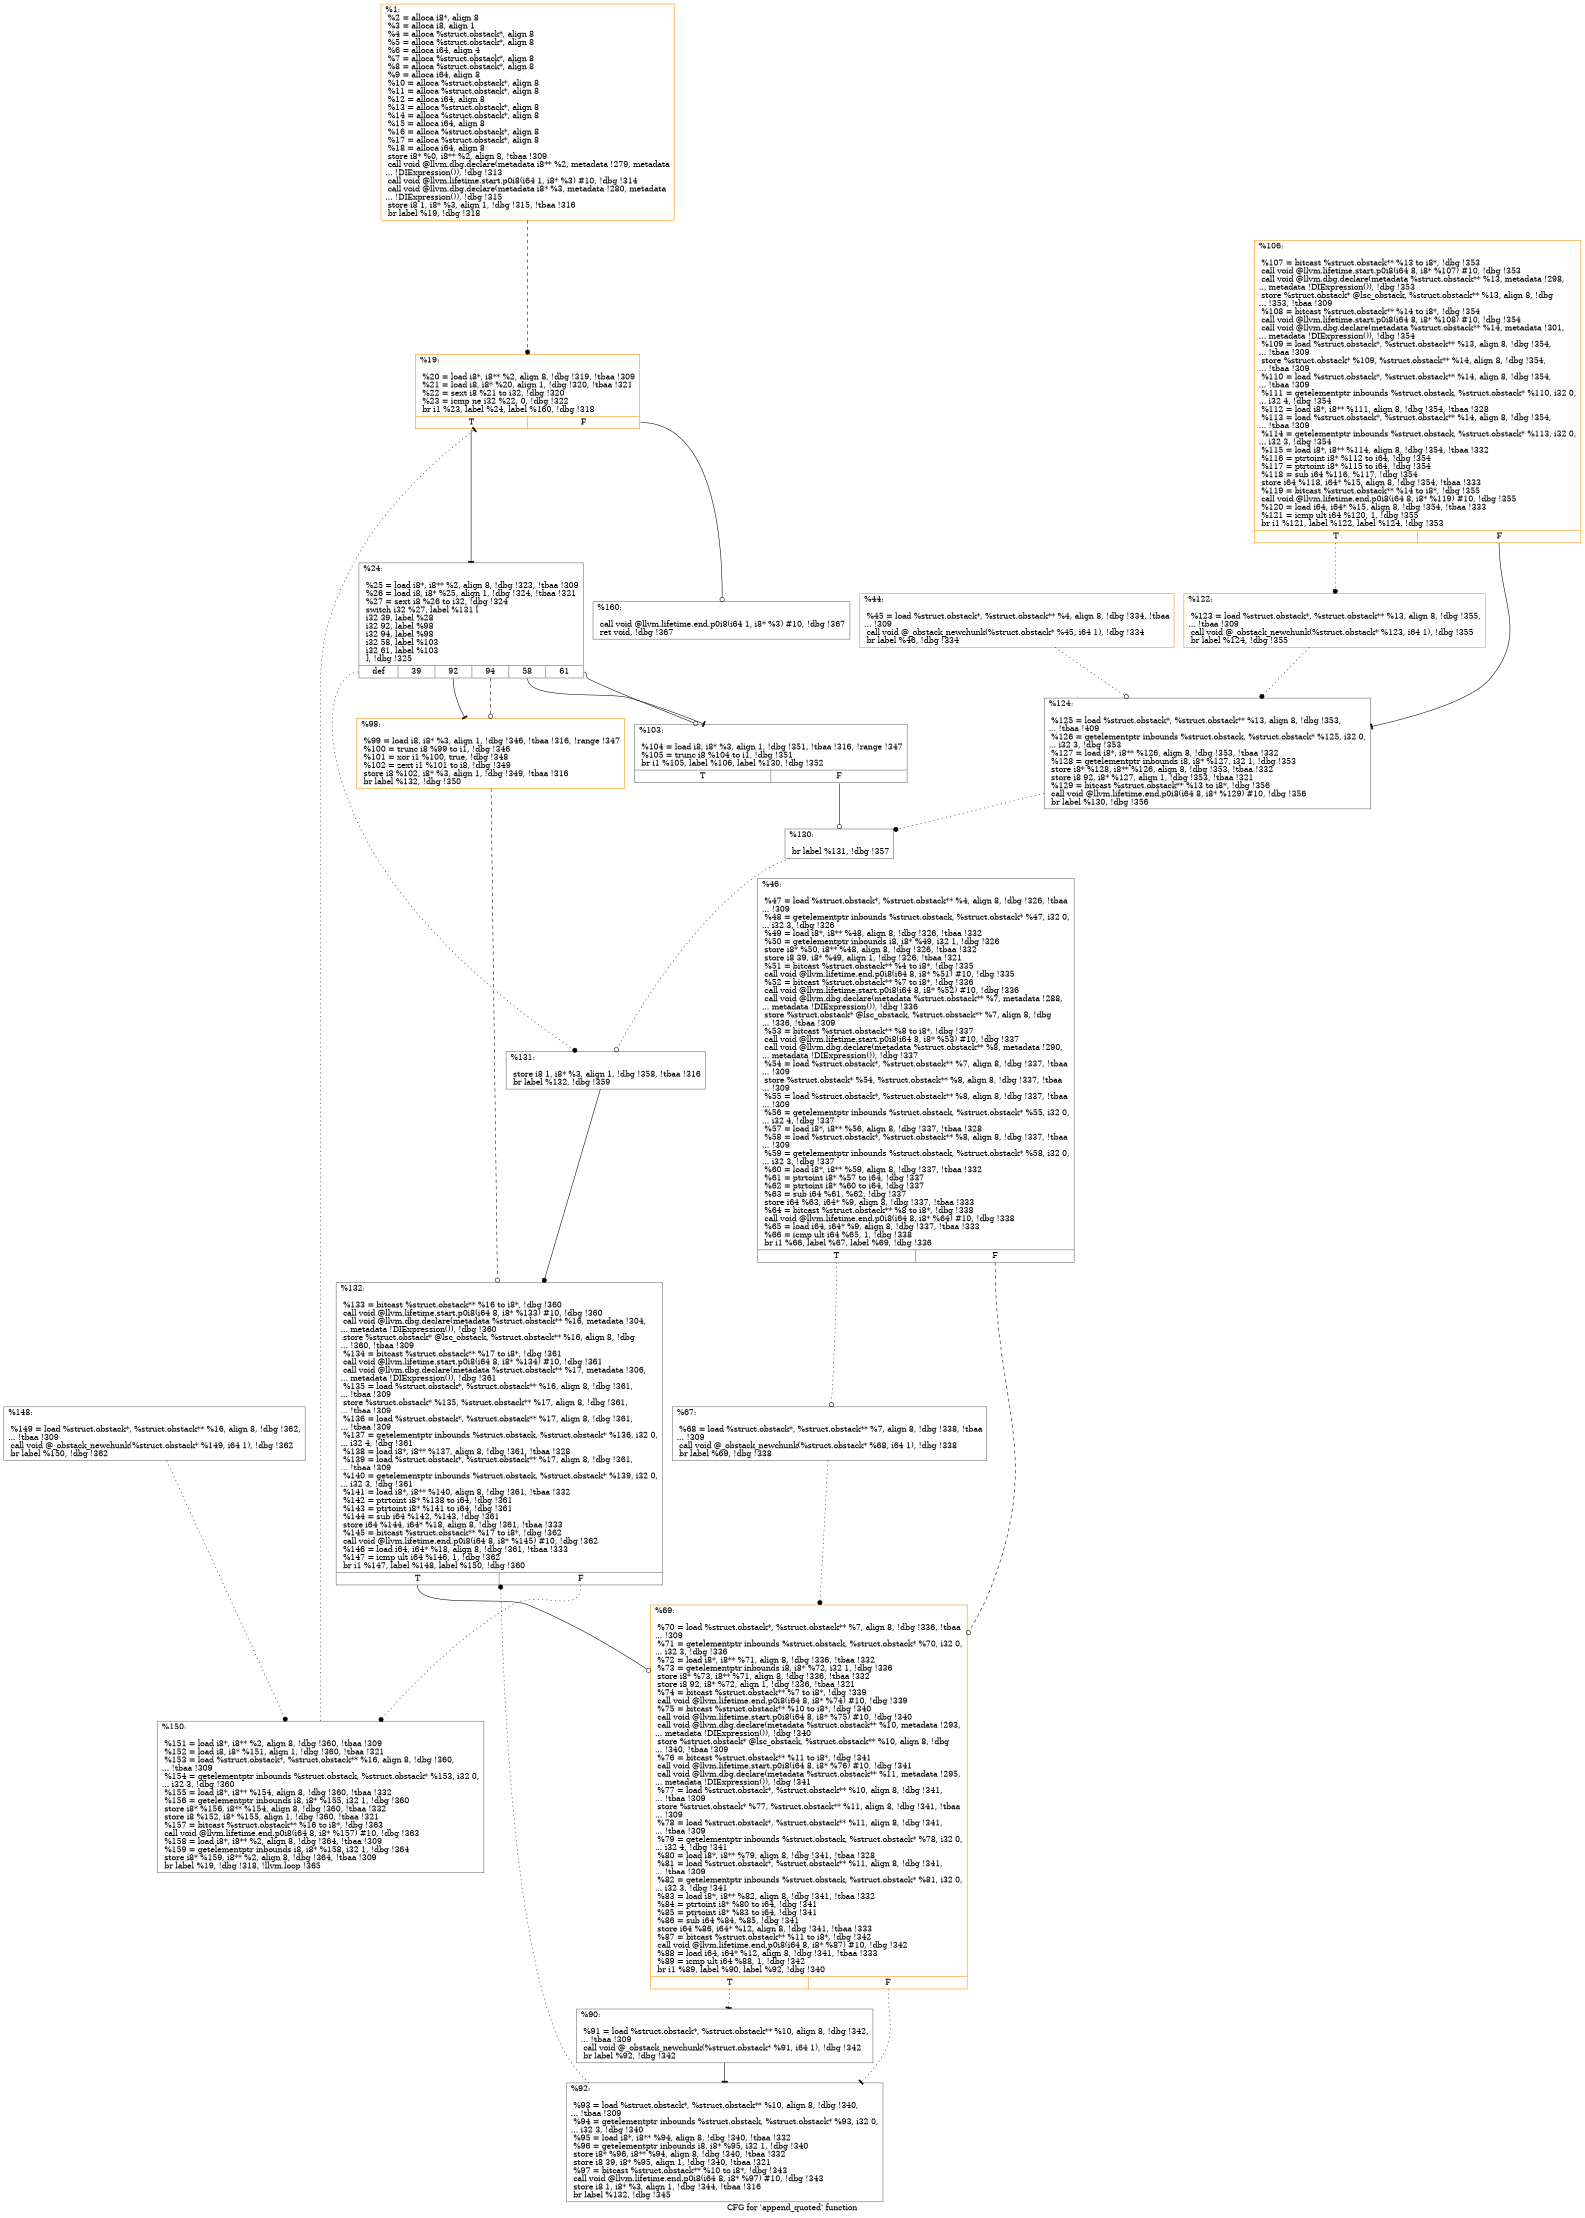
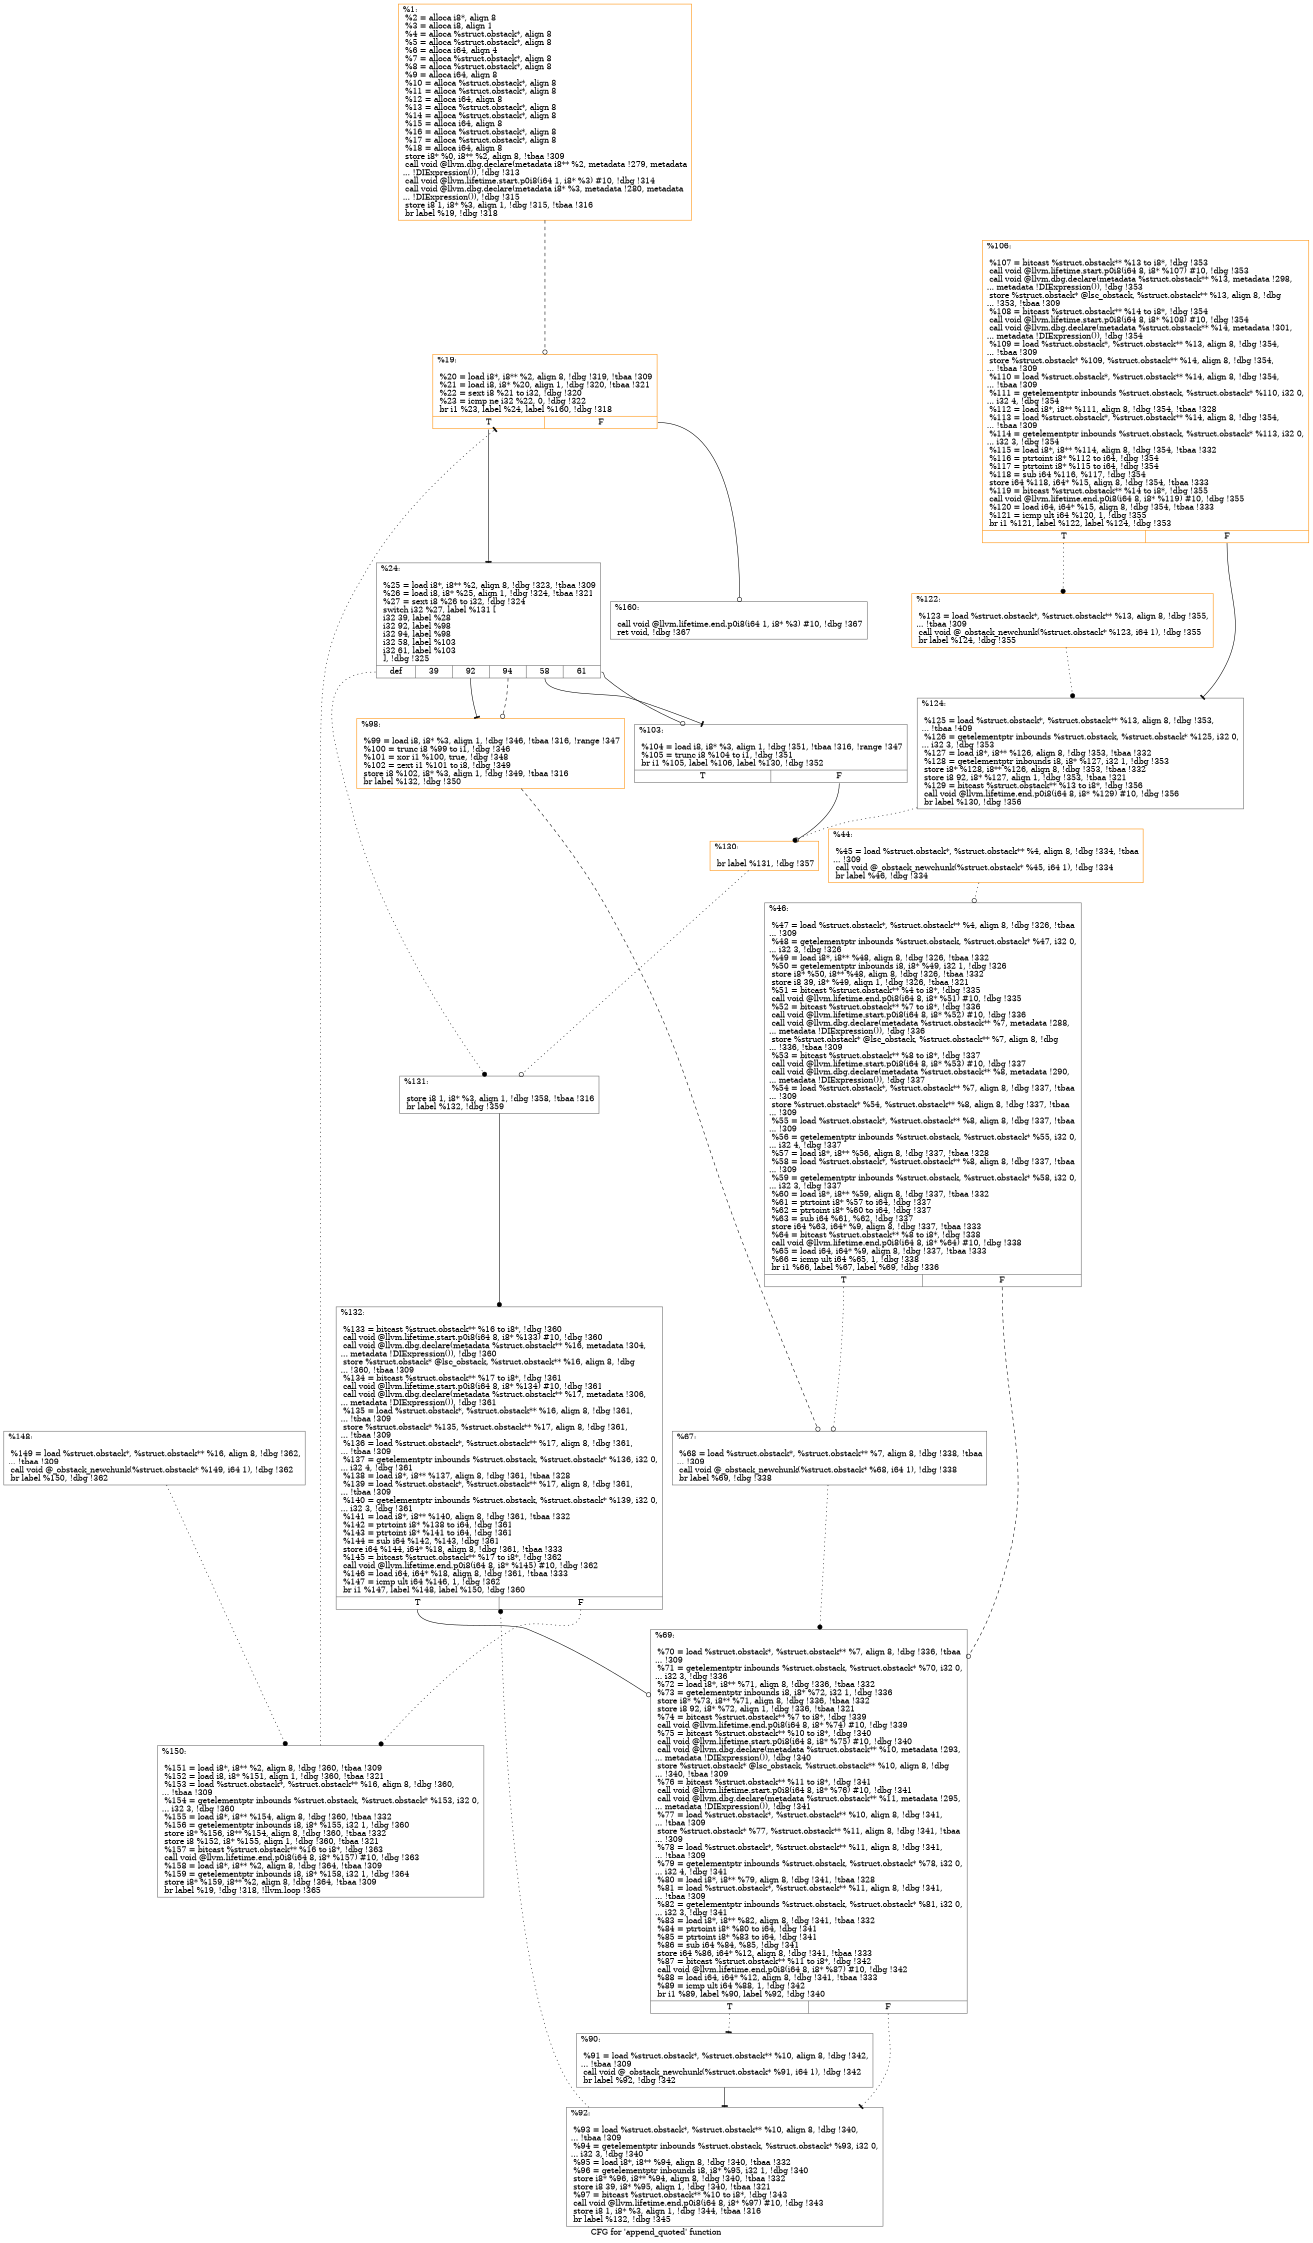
(528, 285) -> (545, 285)
(1090, 671) -> (977, 891)
(839, 844) -> (764, 856)
(494, 1033) -> (692, 1096)
(809, 1797) -> (809, 1821)
